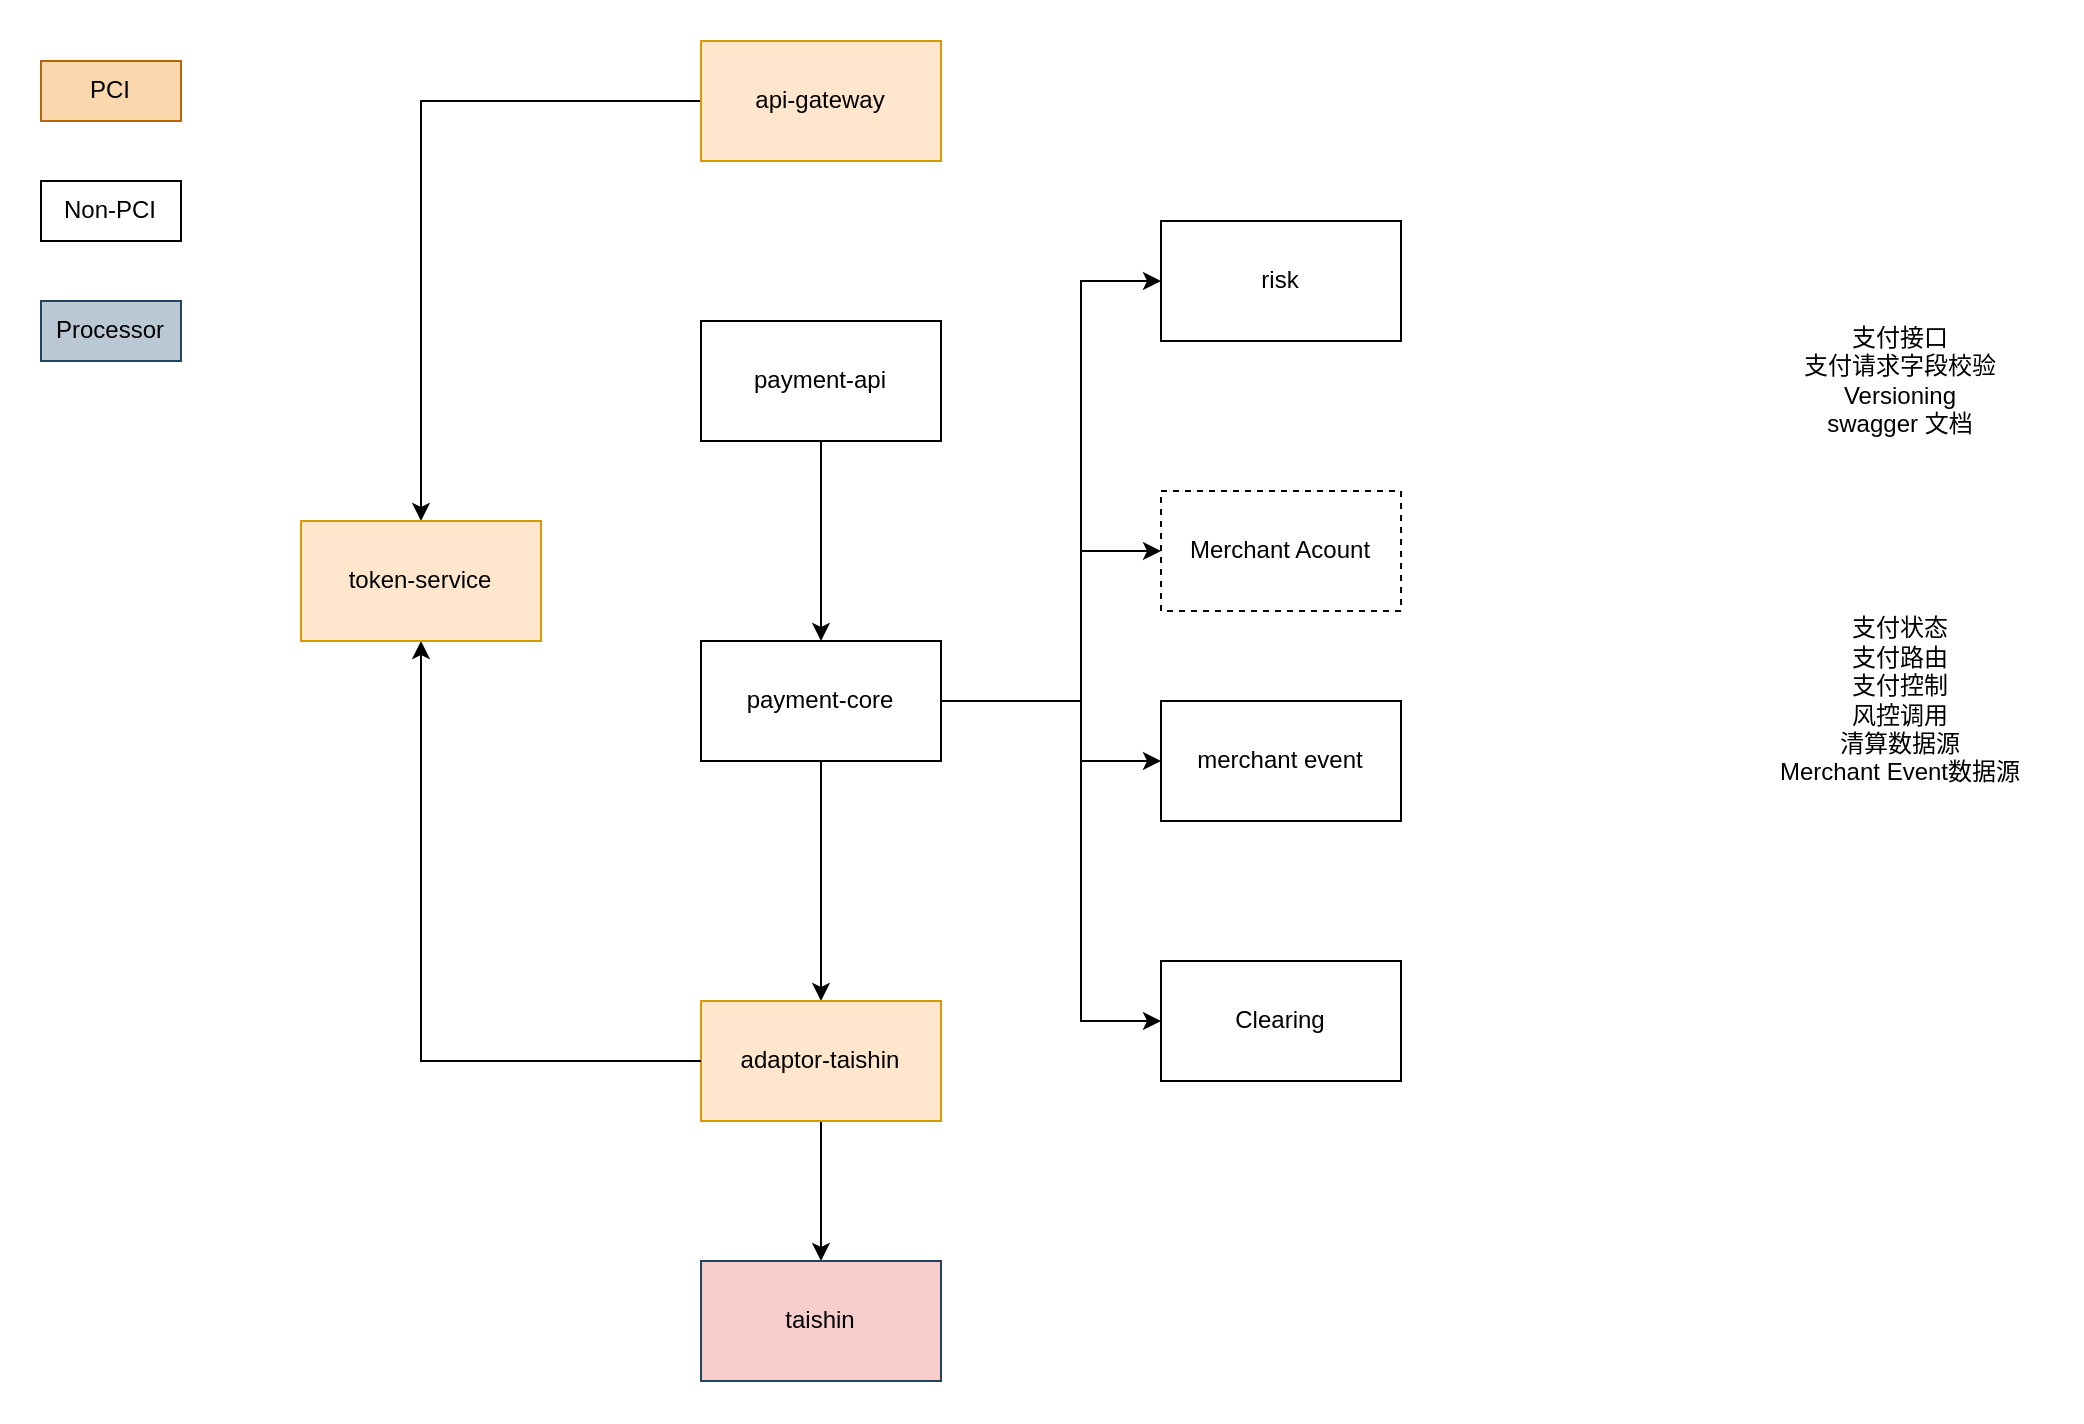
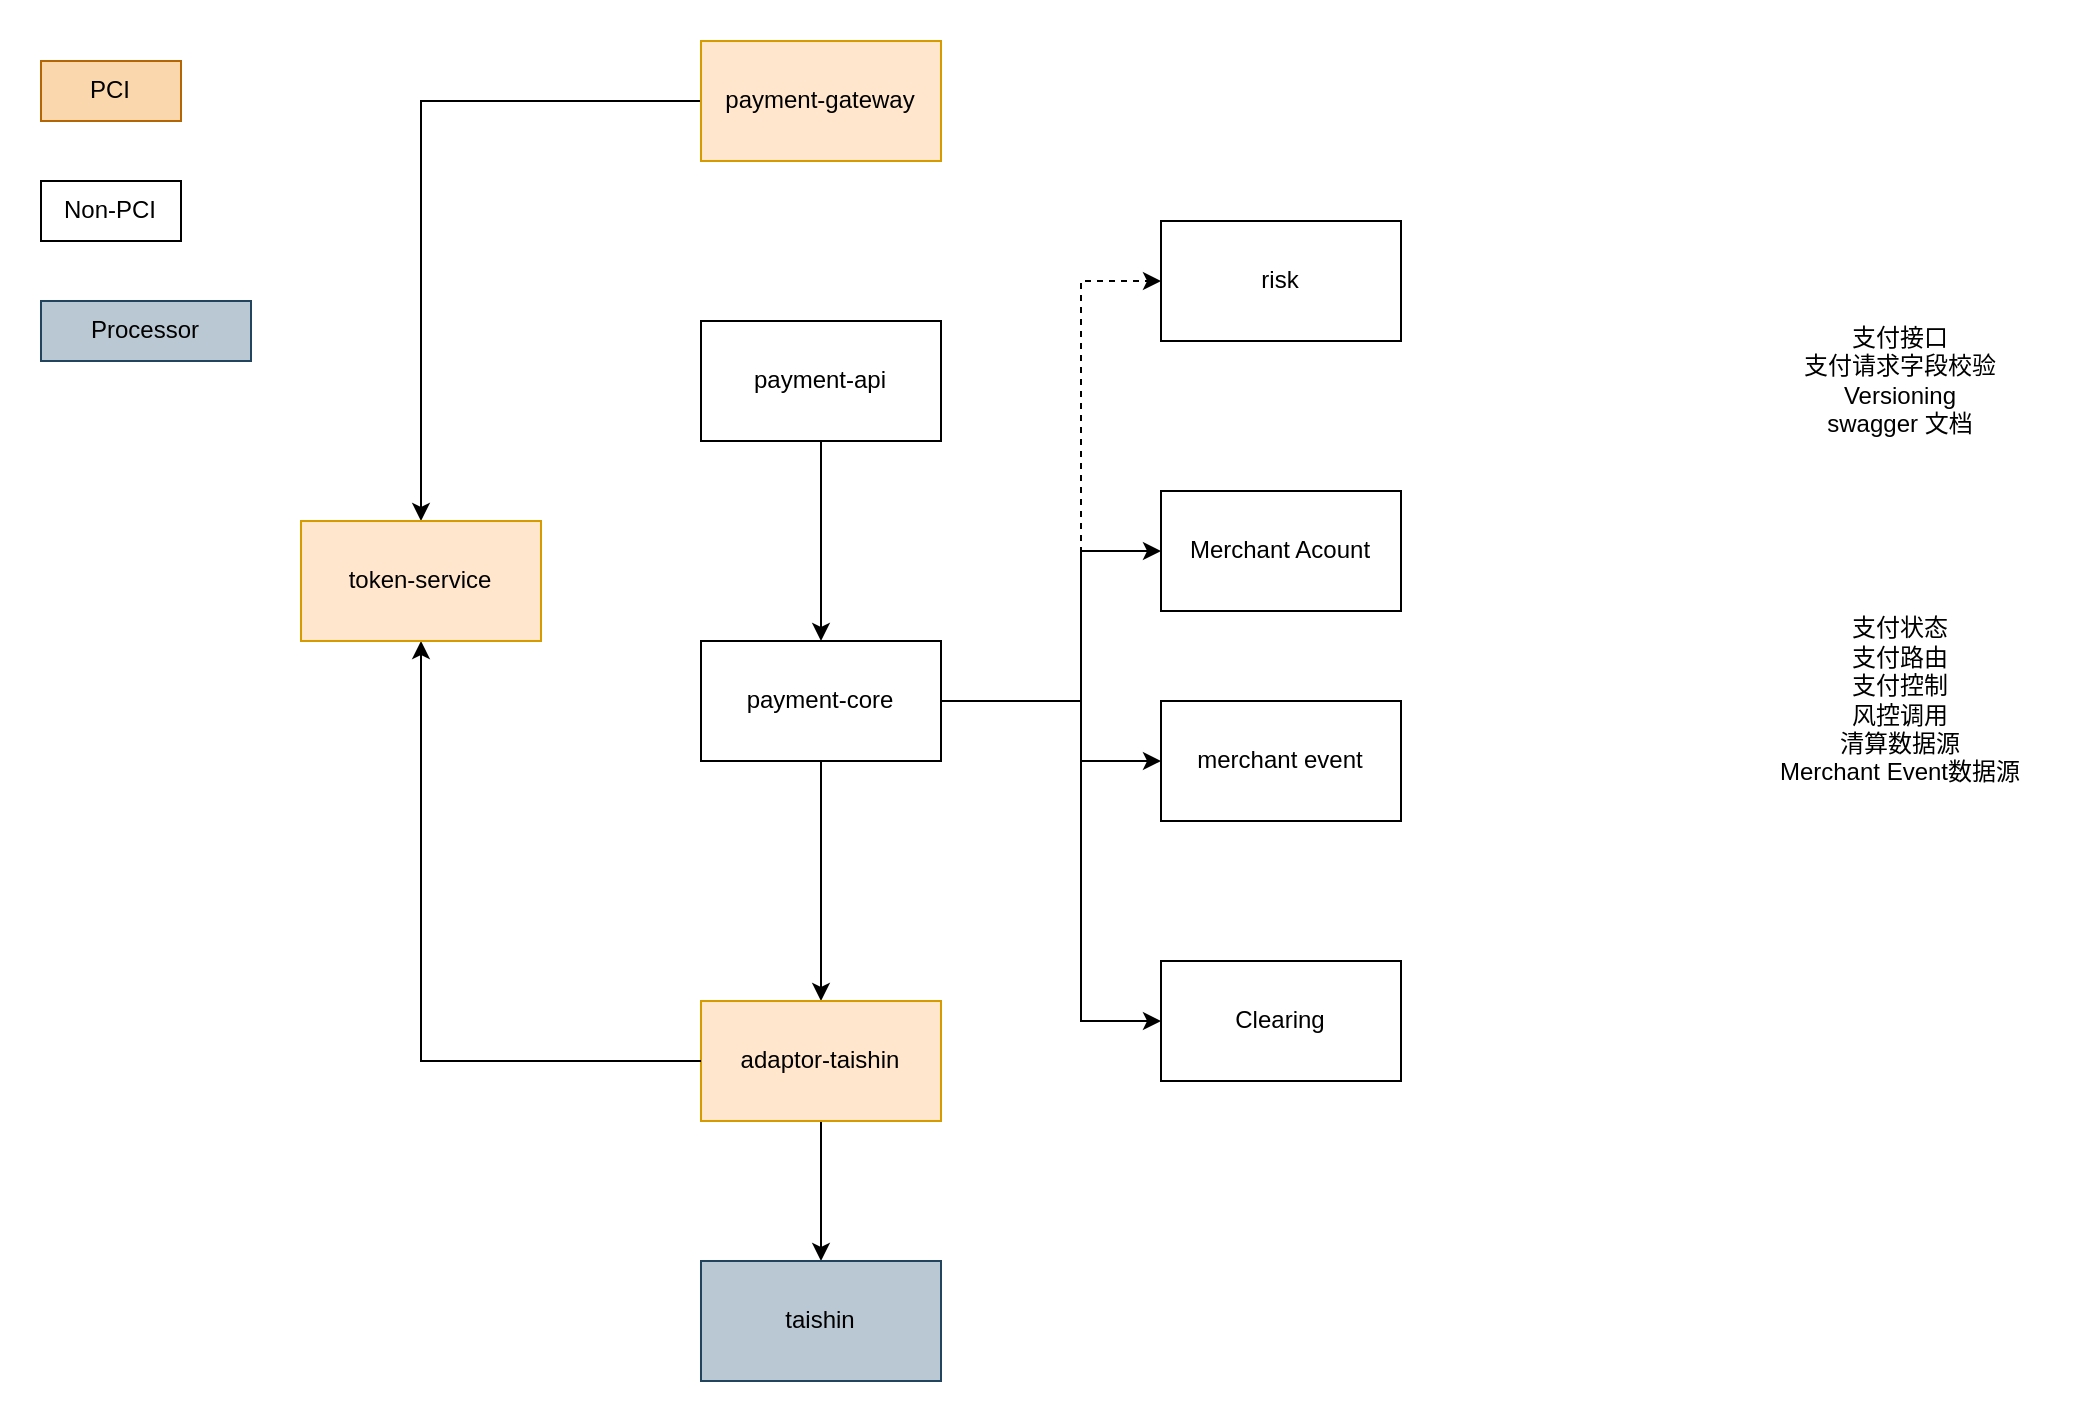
(821, 101) -> (821, 101)
(111, 331) -> (146, 331)
(1081, 383) -> (1081, 383)
(1281, 551) -> (1281, 551)
(821, 1321) -> (821, 1321)
